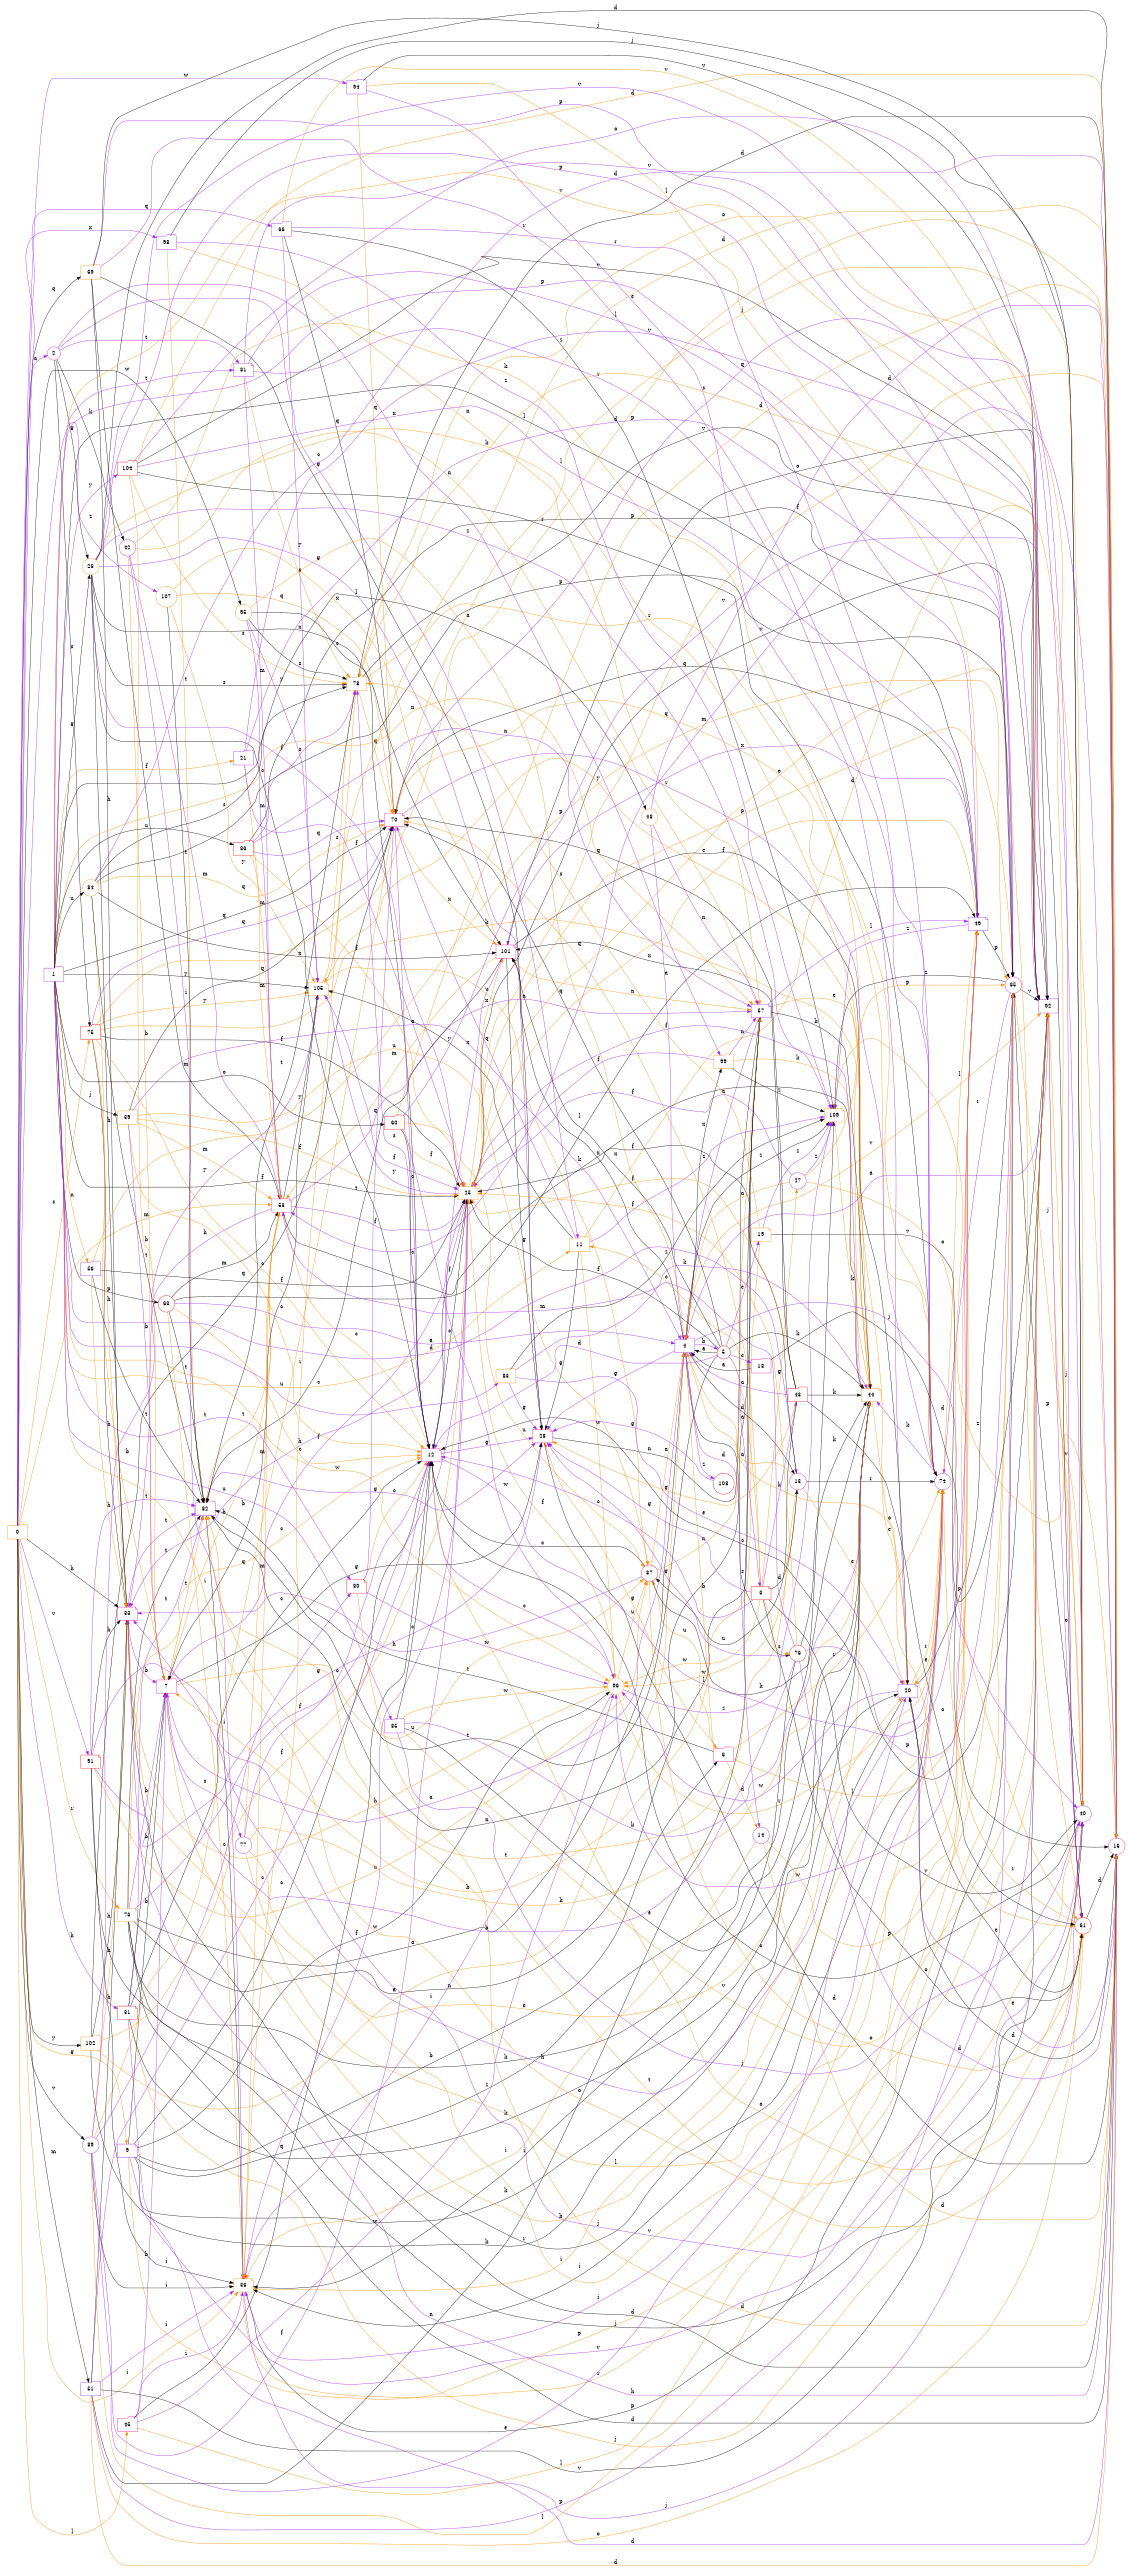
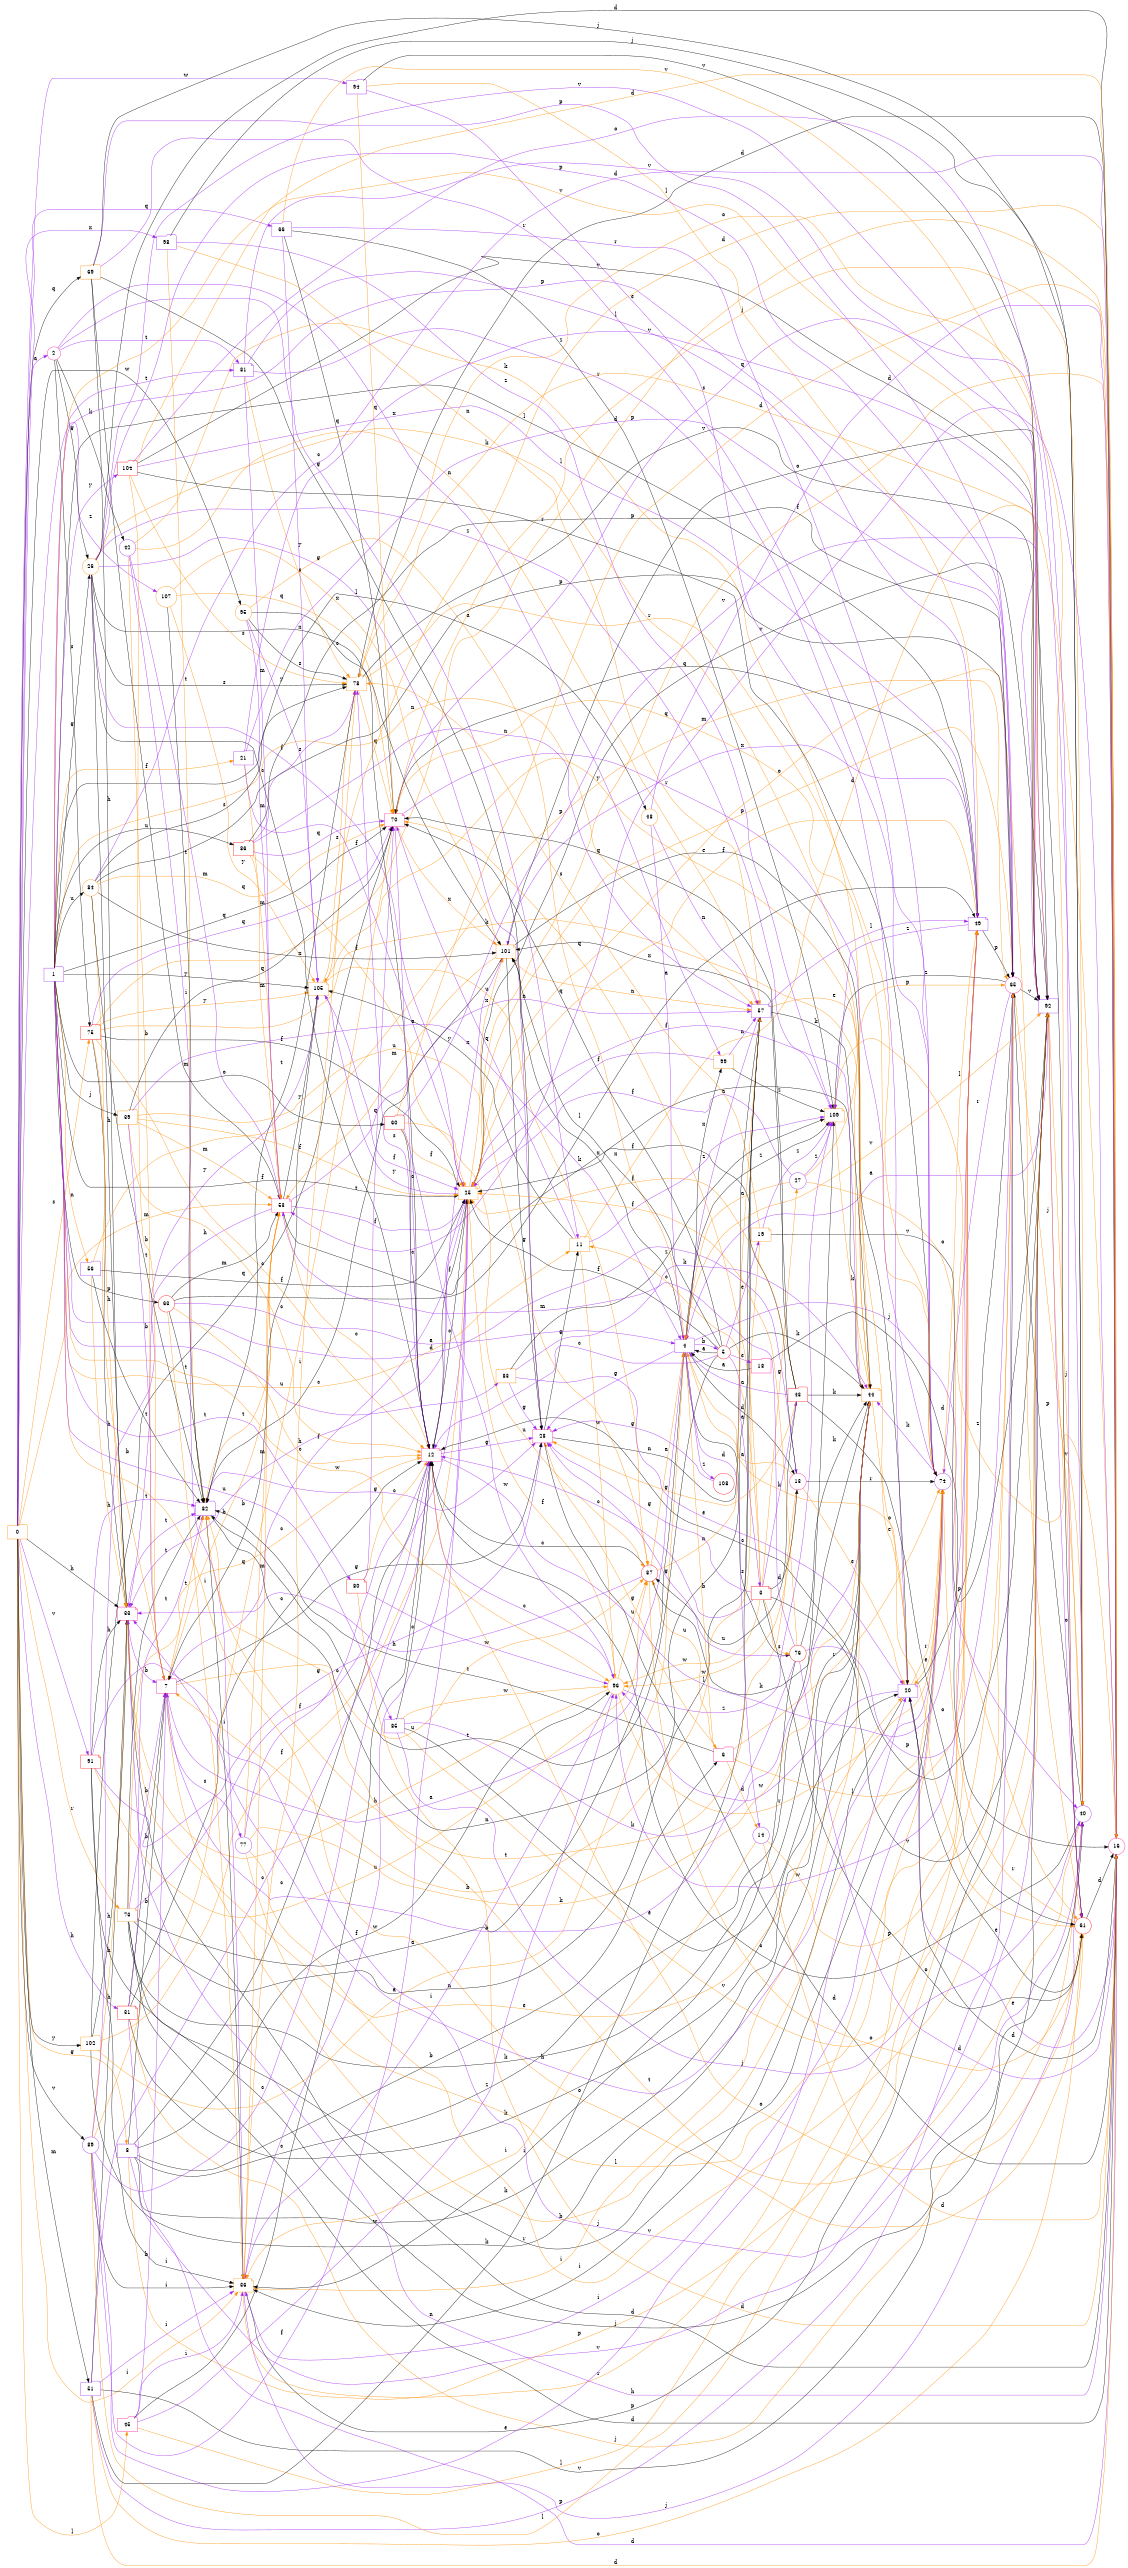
(506, 952) -> (506, 952)
(842, 1086) -> none
(568, 1340) -> (561, 1342)
(580, 1343) -> (580, 1343)
(858, 1820) -> (1030, 1625)
(218, 1880) -> (326, 1912)
(282, 2146) -> (282, 2146)
(128, 2151) -> (128, 2151)
